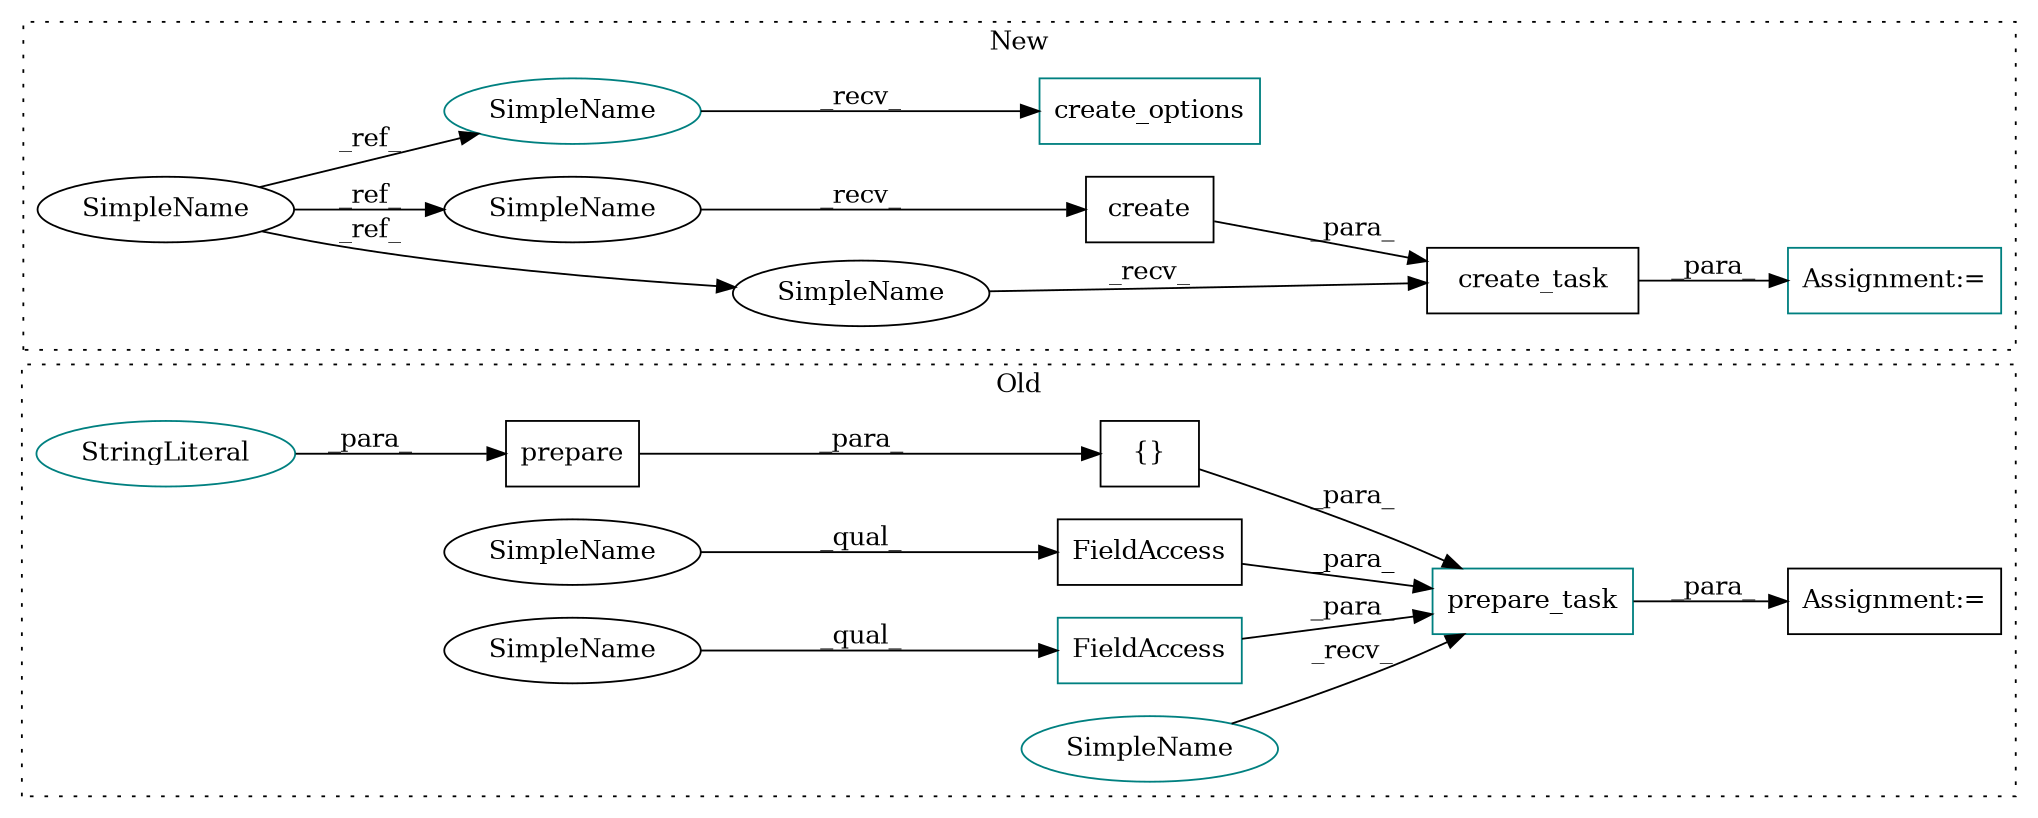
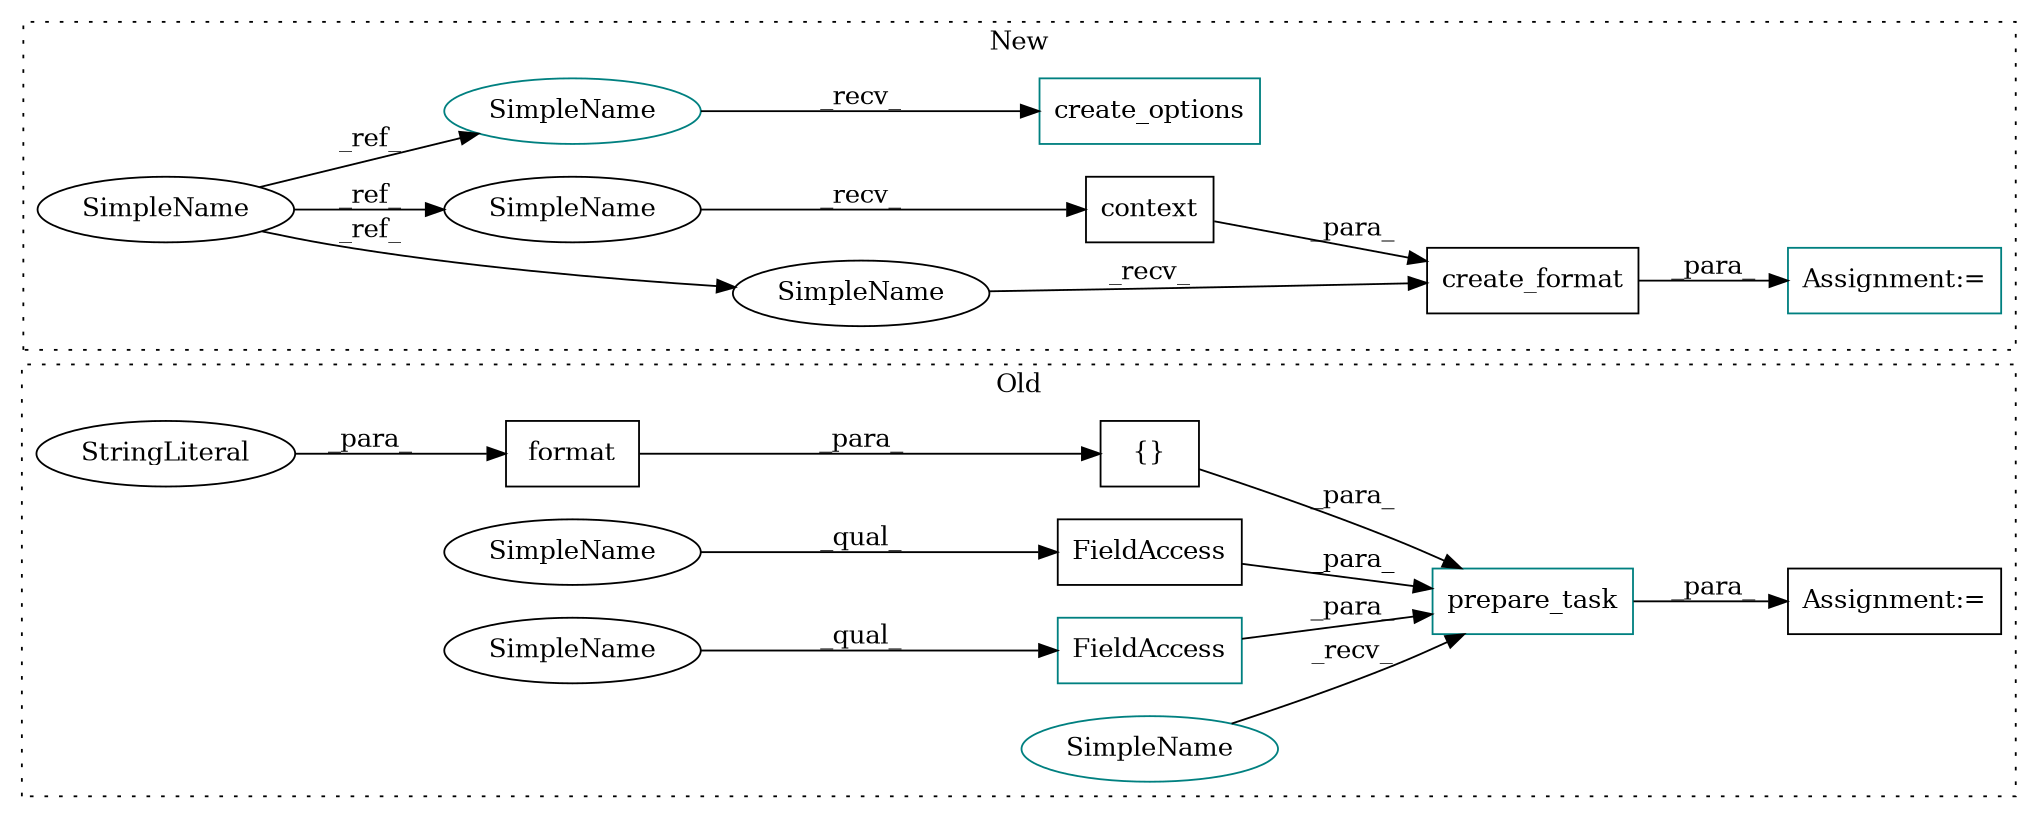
(1150, 210) -> (1150, 210)
(1533, 281) -> (1533, 281)
(166, 454) -> (166, 454)
(573, 454) -> (573, 454)
